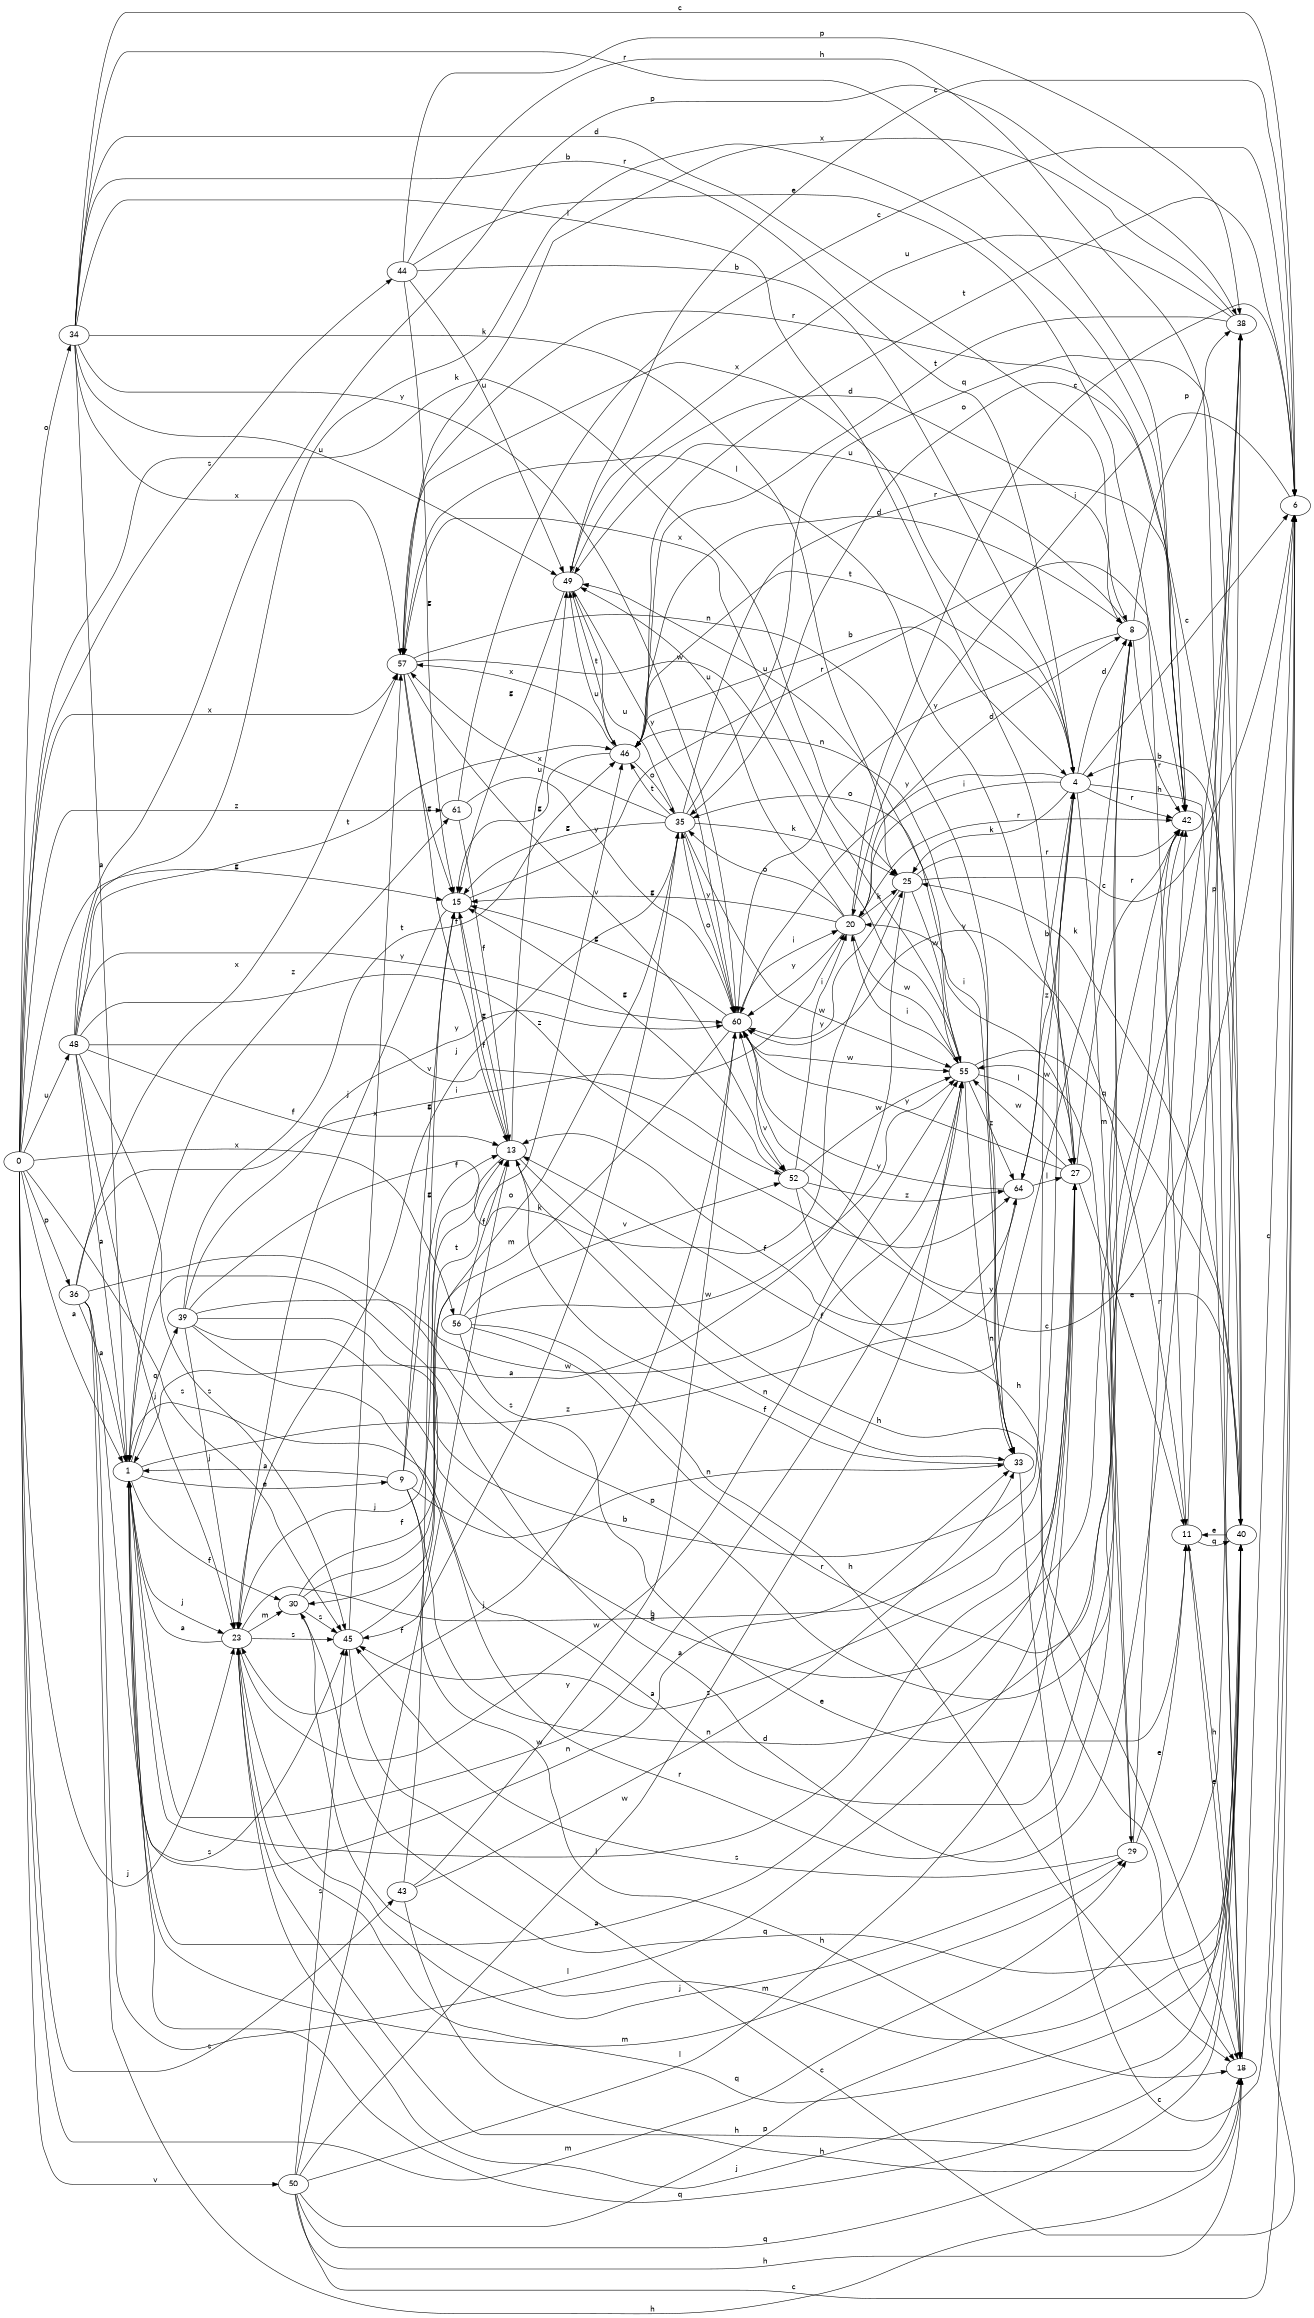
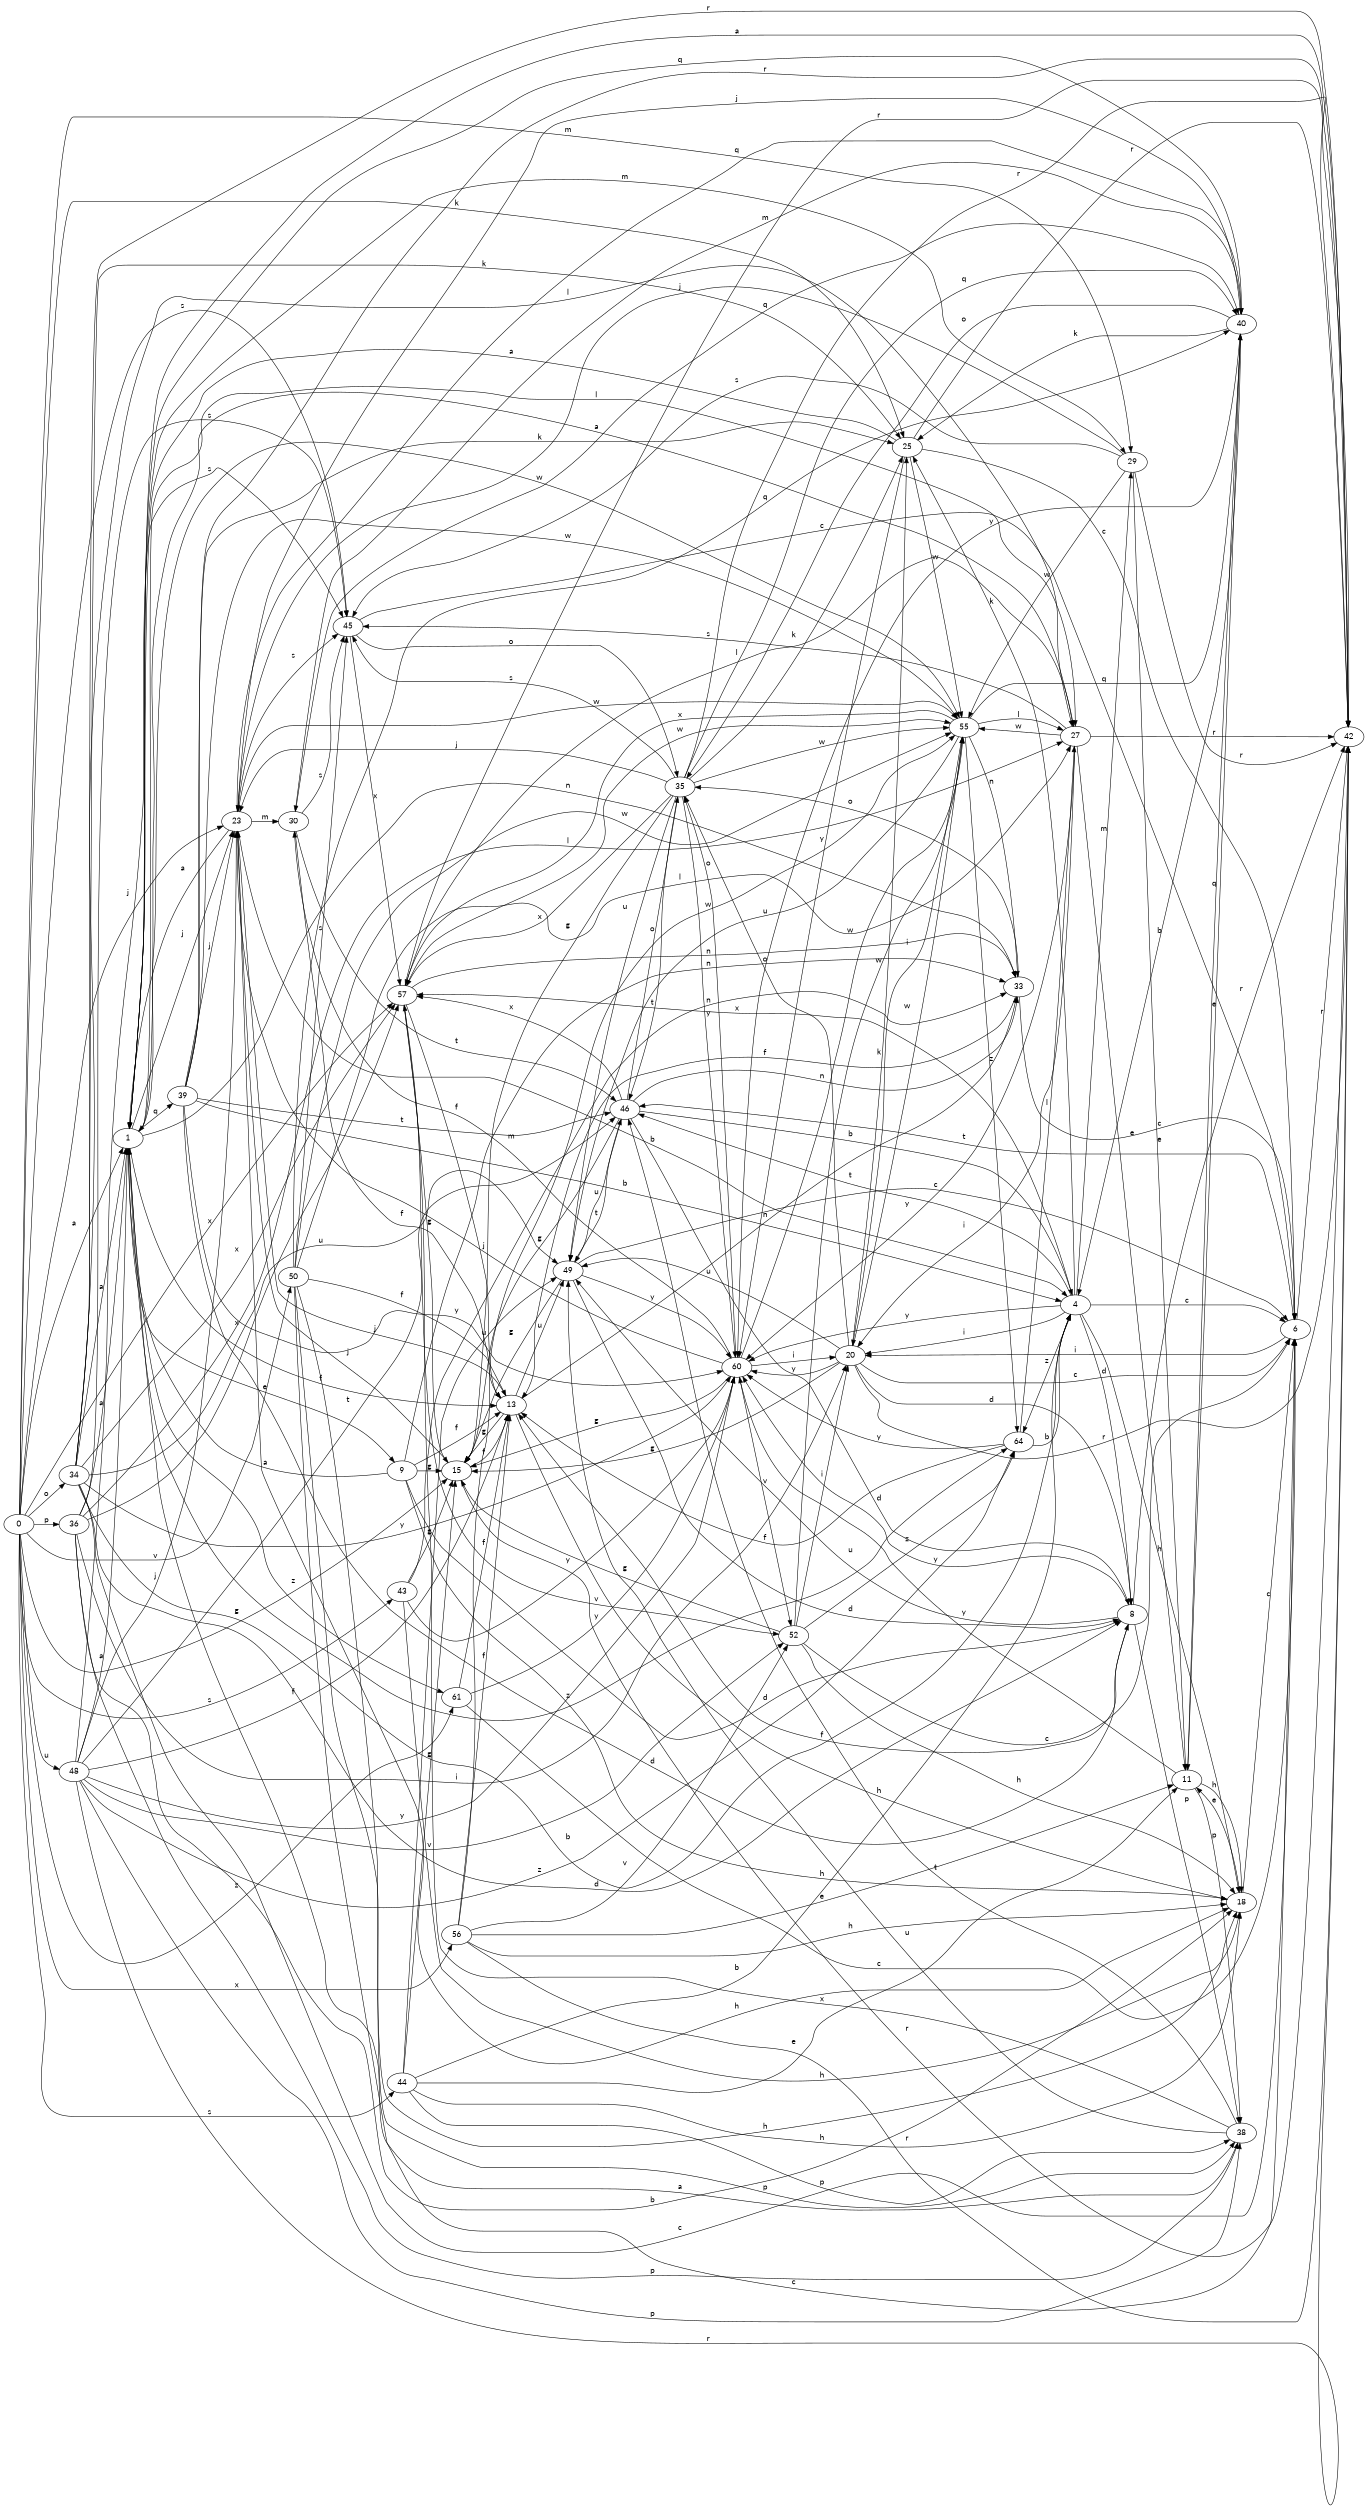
(1126, 805) -> (1322, 1036)
(191, 1553) -> (251, 1355)
(652, 2309) -> (652, 2200)
